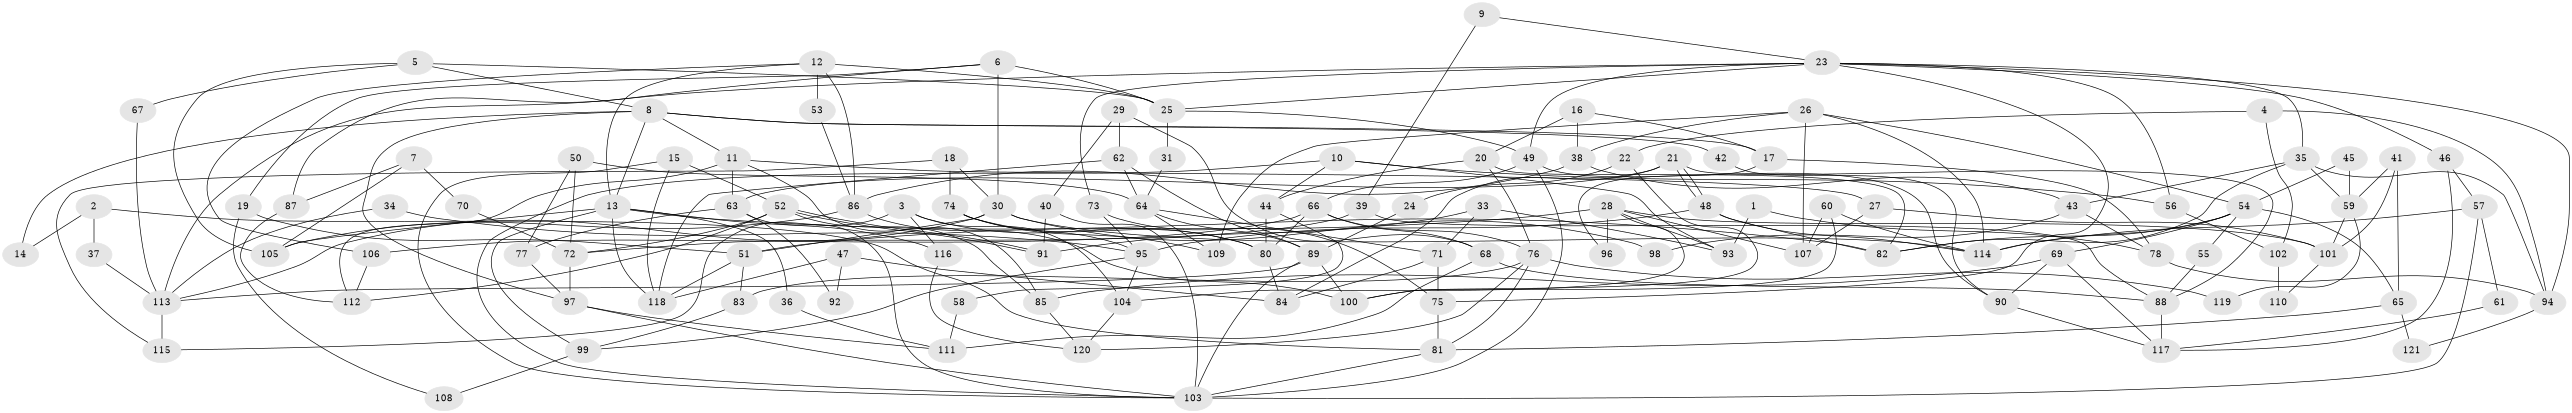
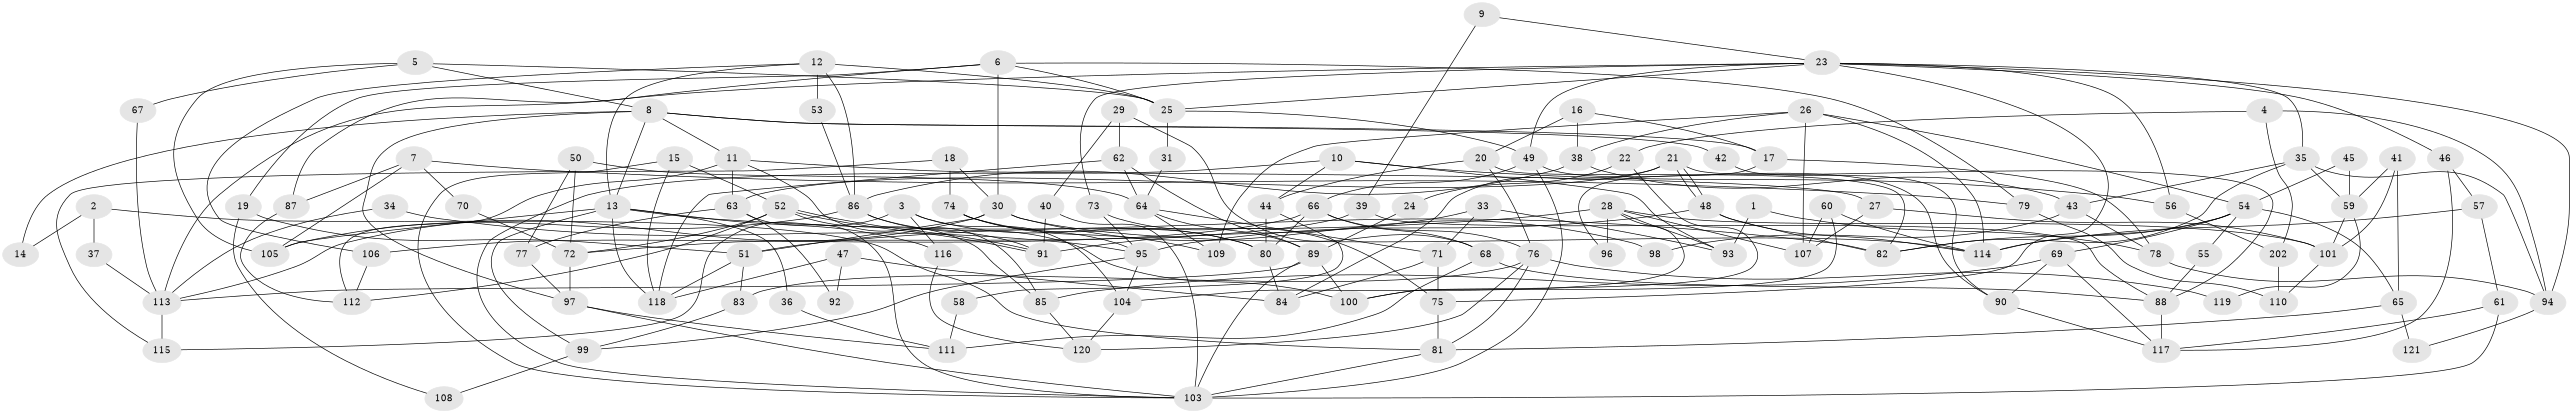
none -> (2025, 207)
none -> (948, 231)
(2279, 255) -> (2279, 255)
(1901, 395) -> (1871, 394)
